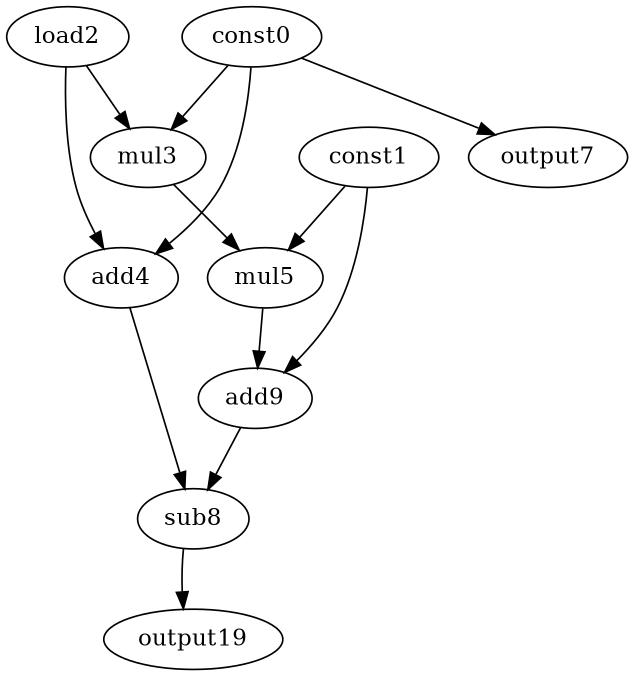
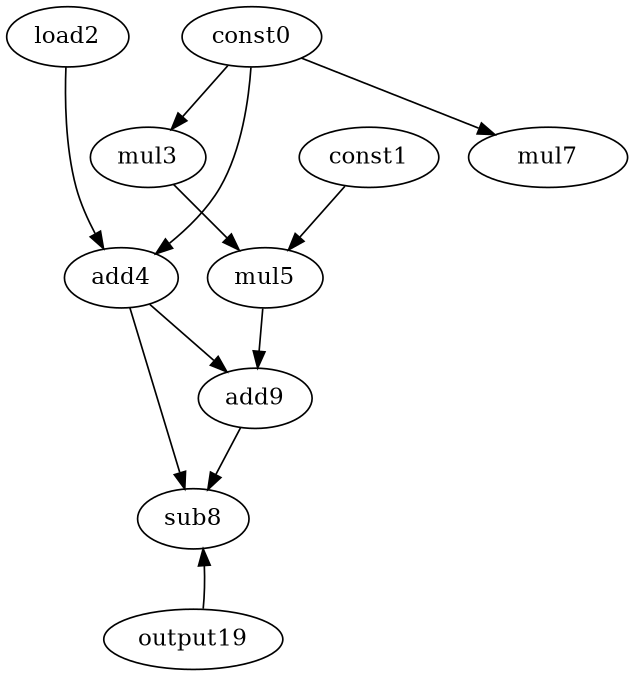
(103, 90) -> none
(548, 157) -> (548, 157)
(348, 281) -> (182, 332)
(182, 570) -> (204, 587)
